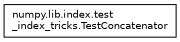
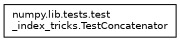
(90, 21) -> (90, 21)
